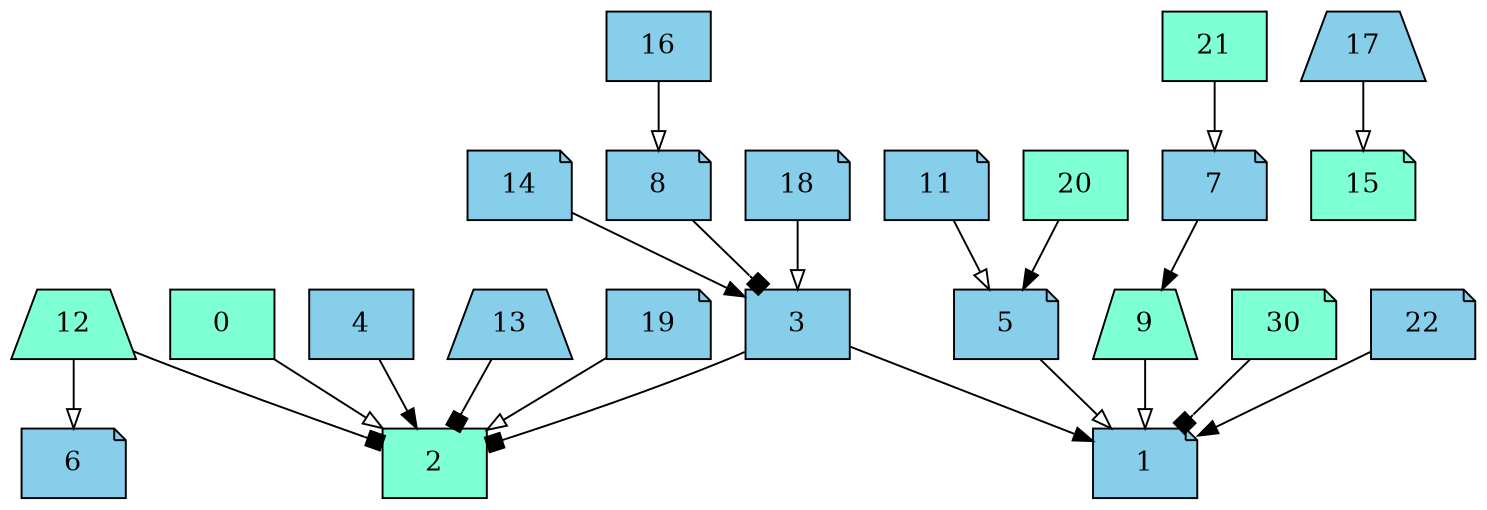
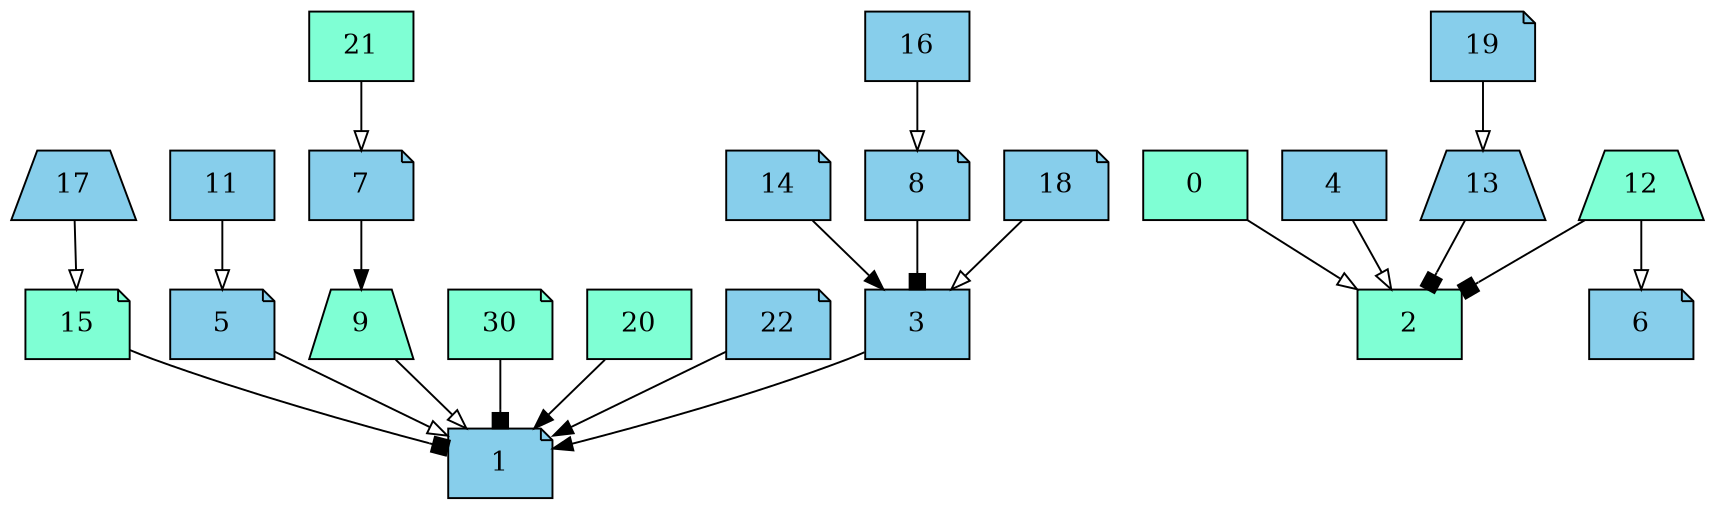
(937, 185) -> (222, 185)
(1045, 246) -> (577, 387)
(393, 385) -> (1367, 246)
(555, 389) -> (1483, 106)
(626, 398) -> none
none -> (278, 400)
